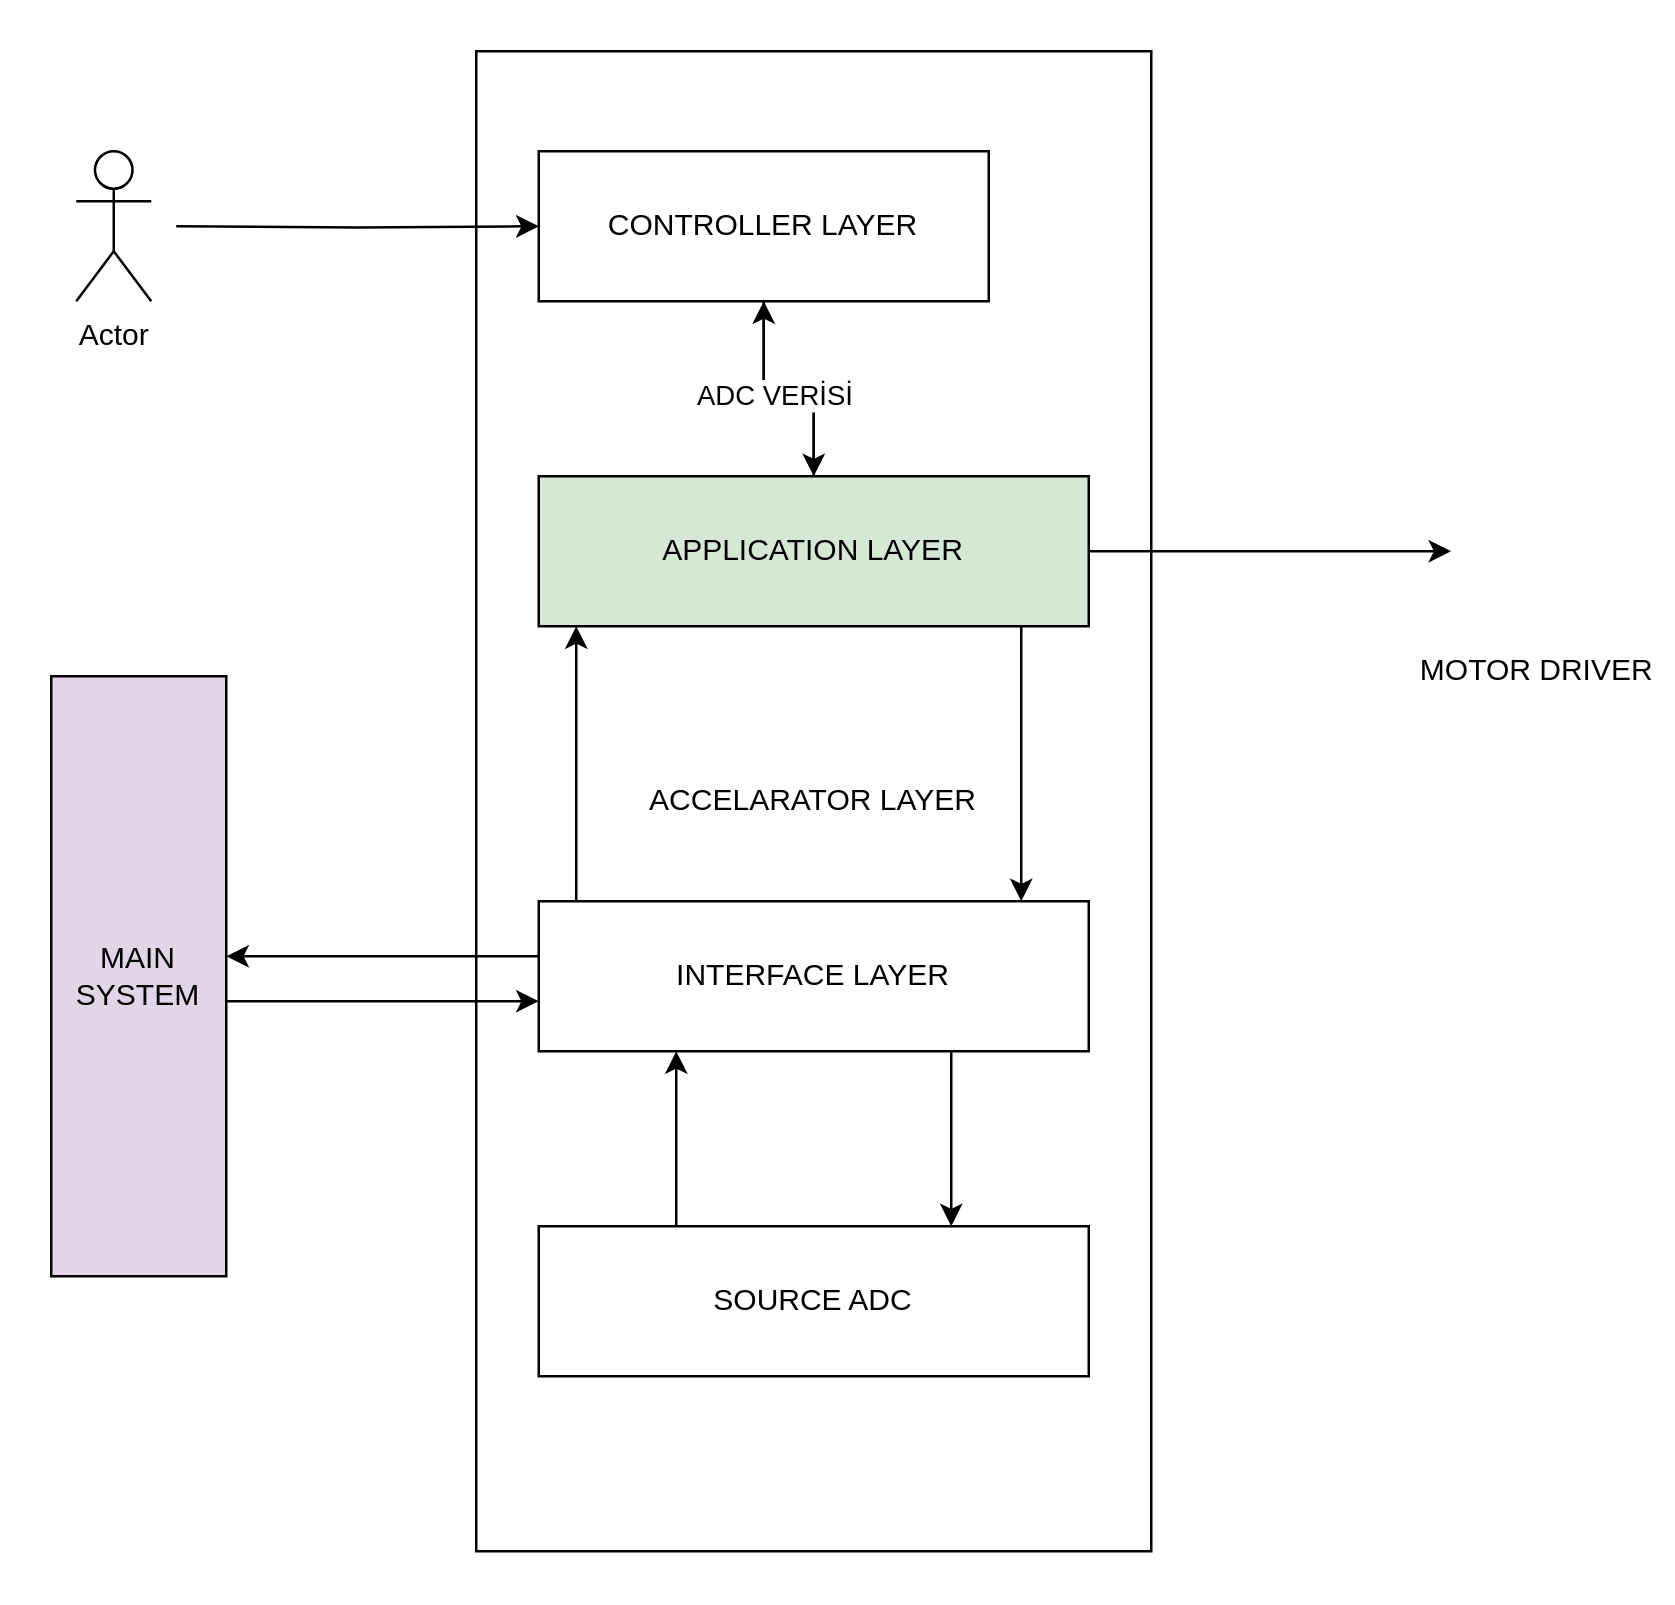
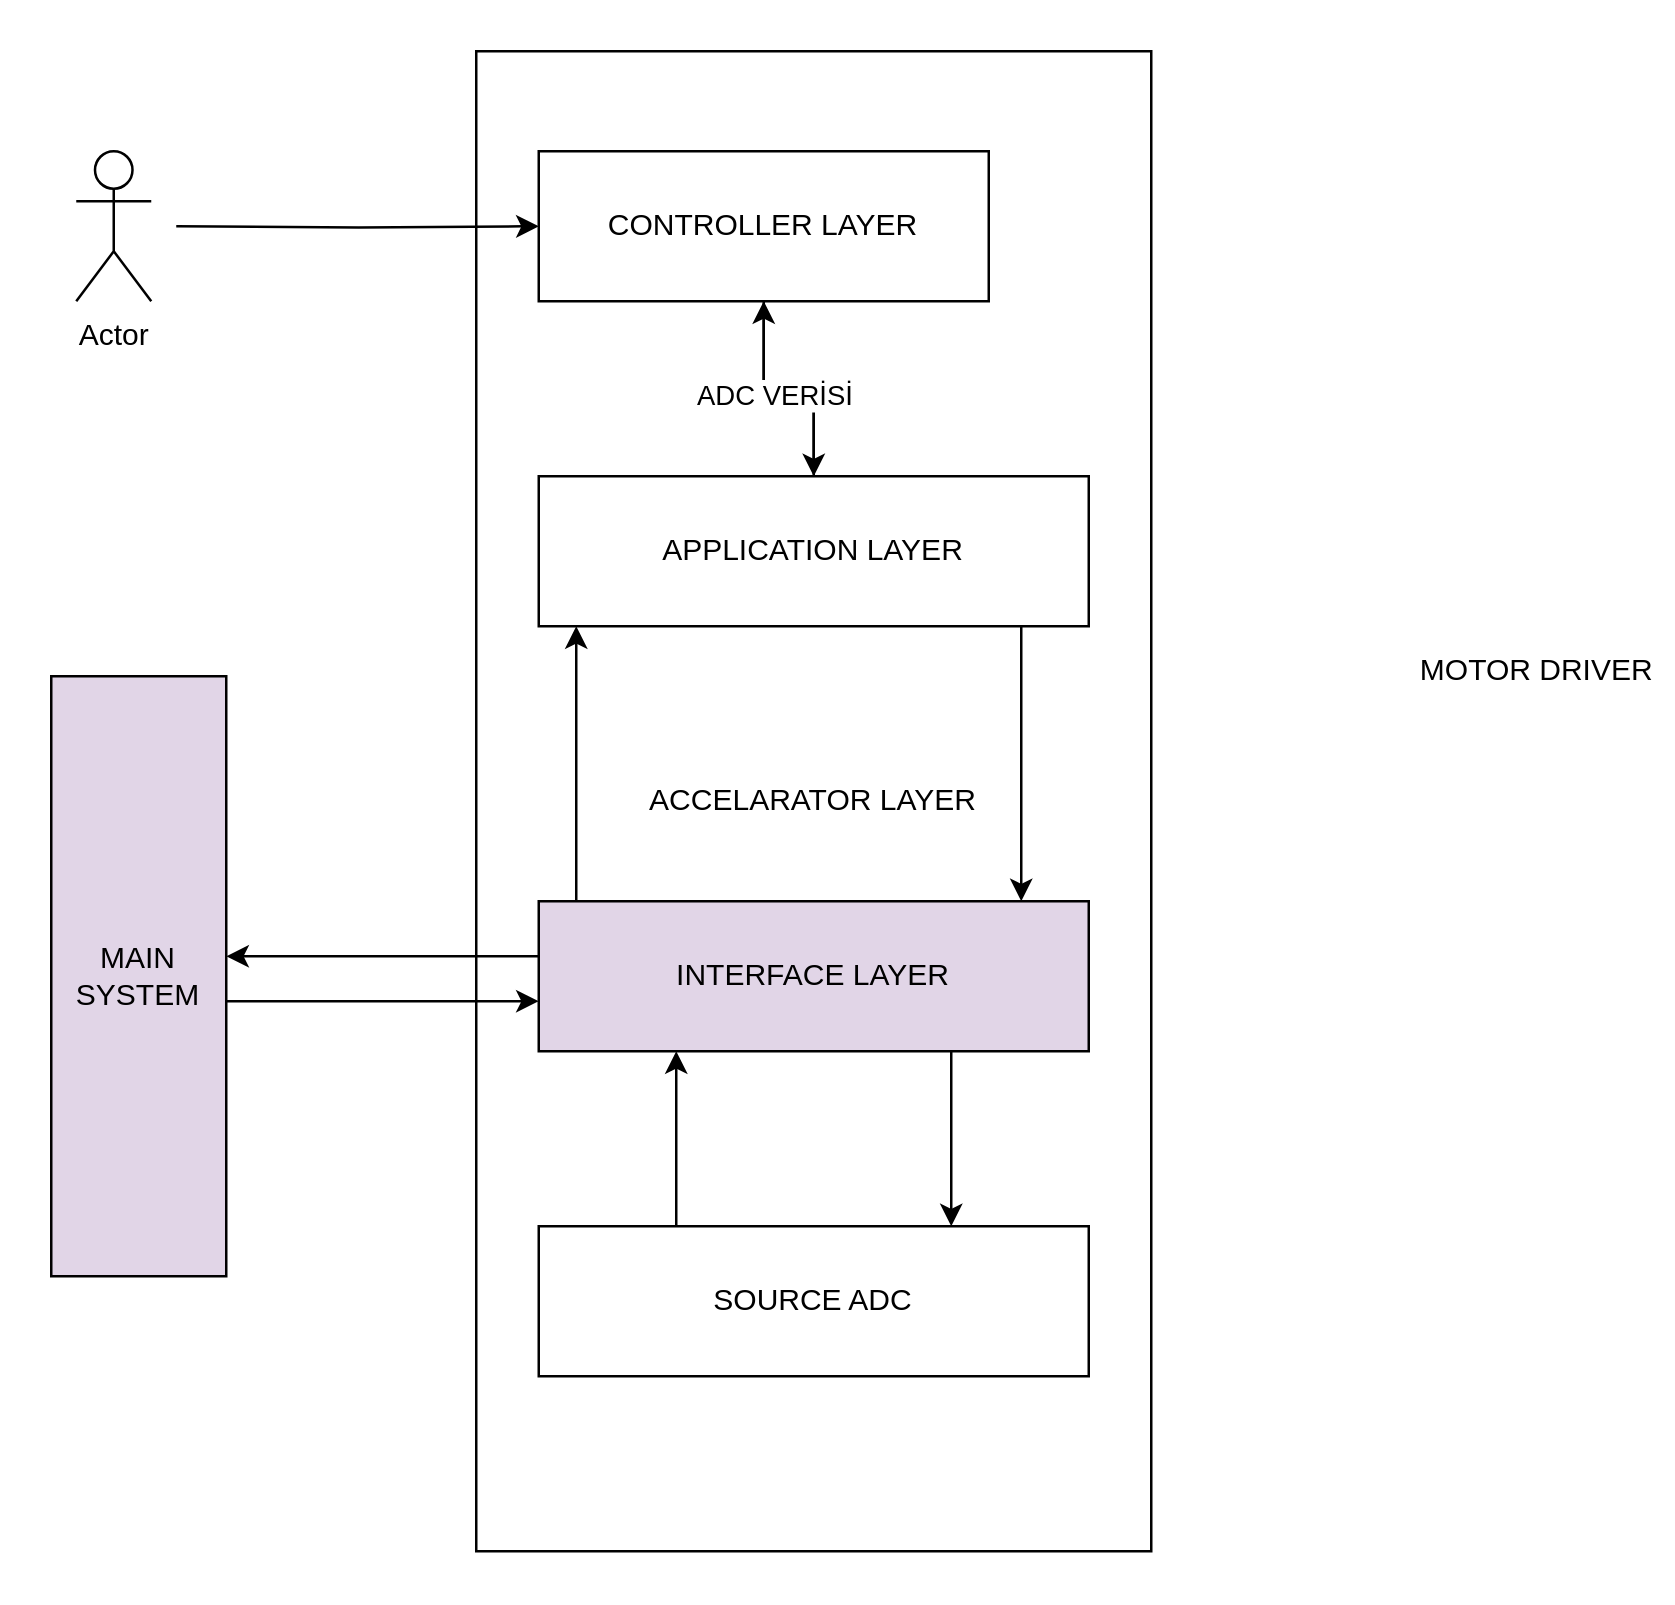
(814, 551) -> (814, 551)
(1262, 551) -> none
(814, 976) -> (814, 976)
